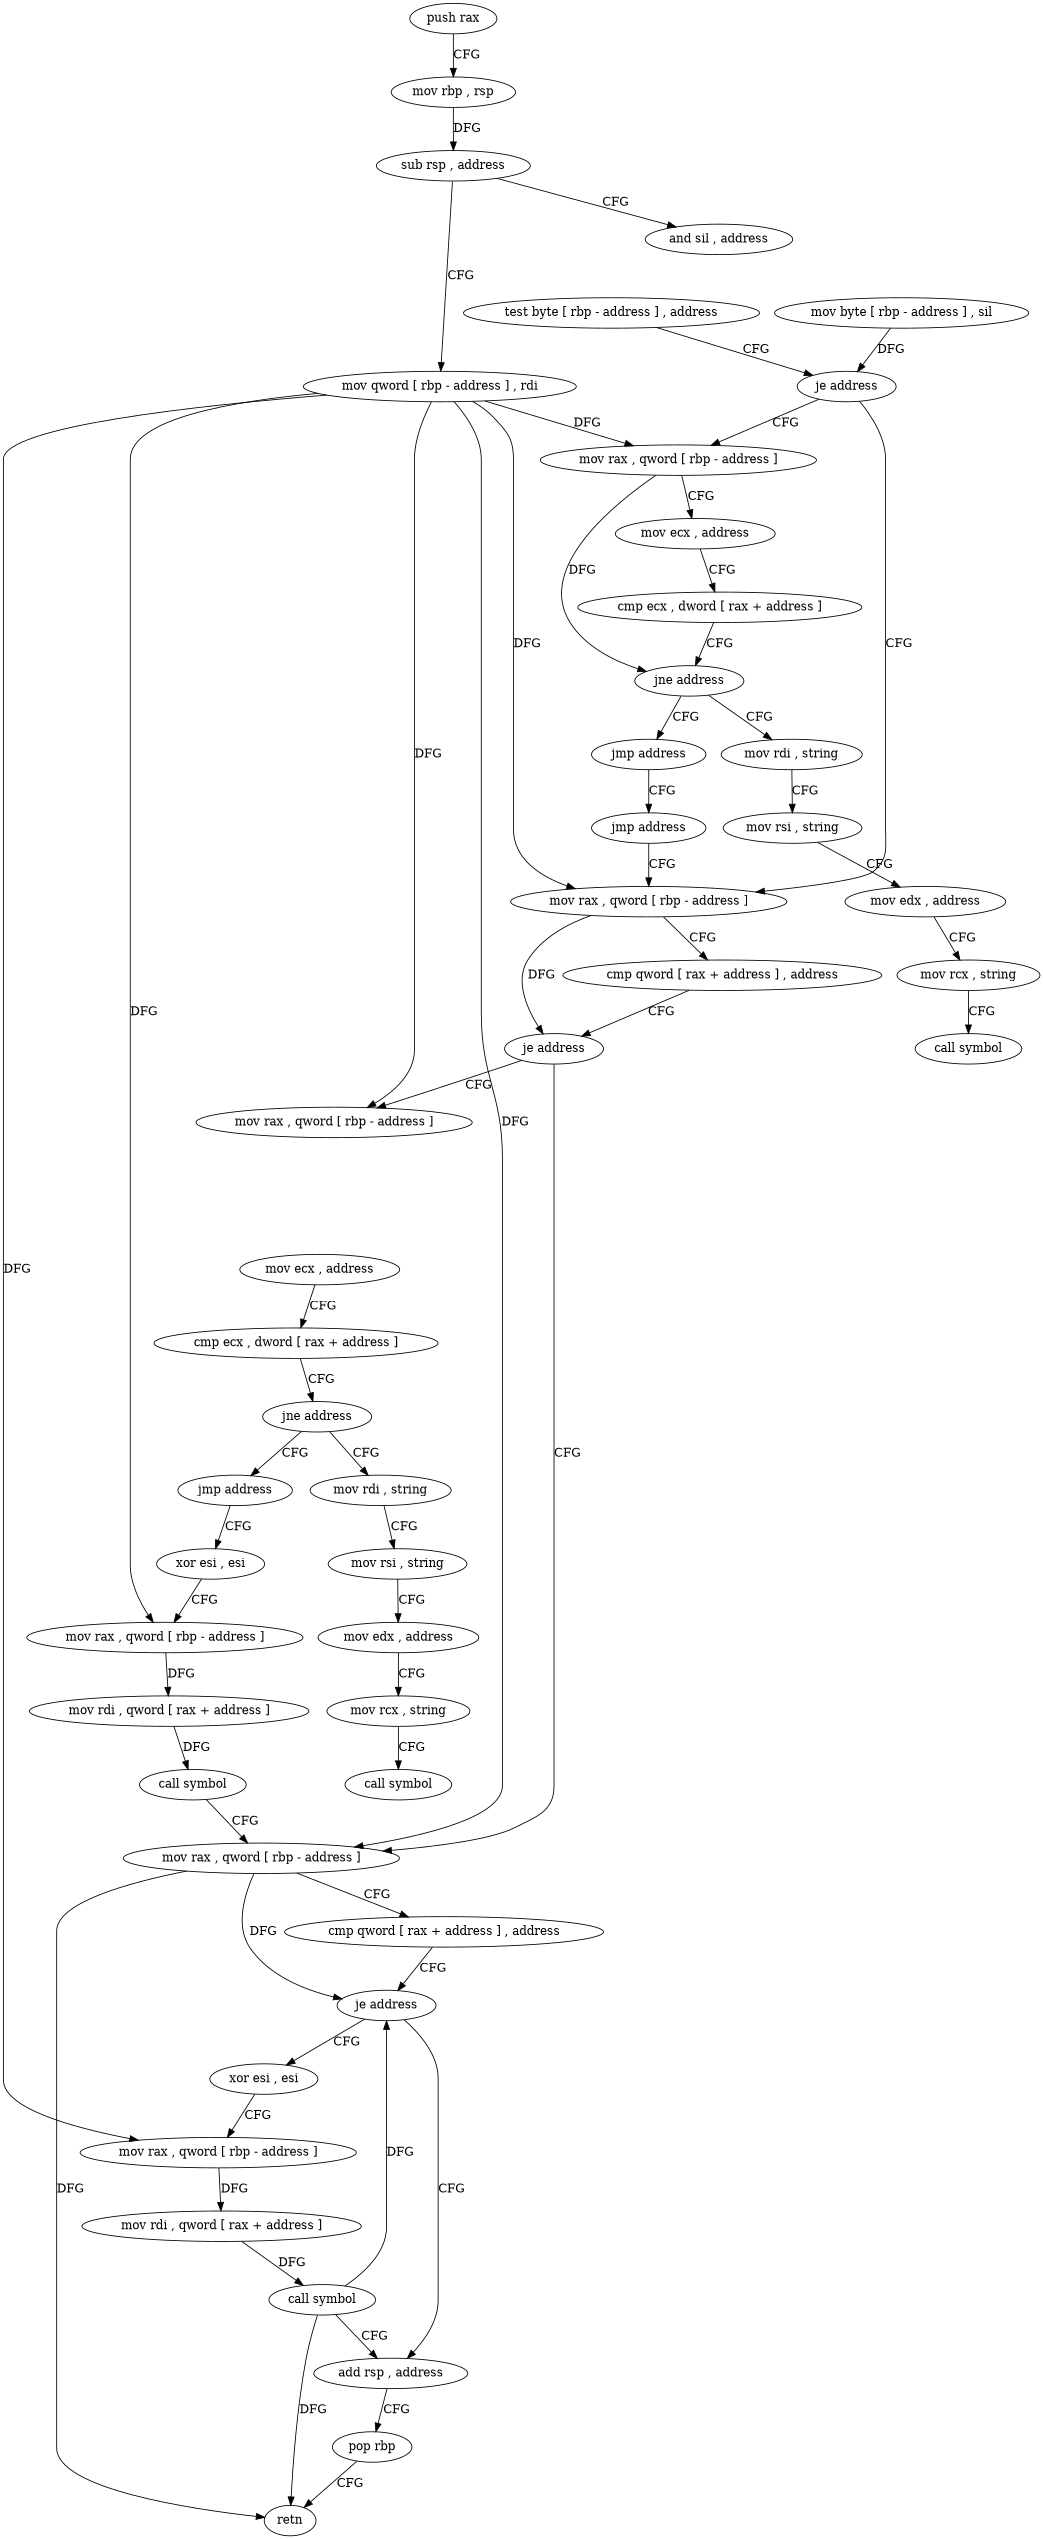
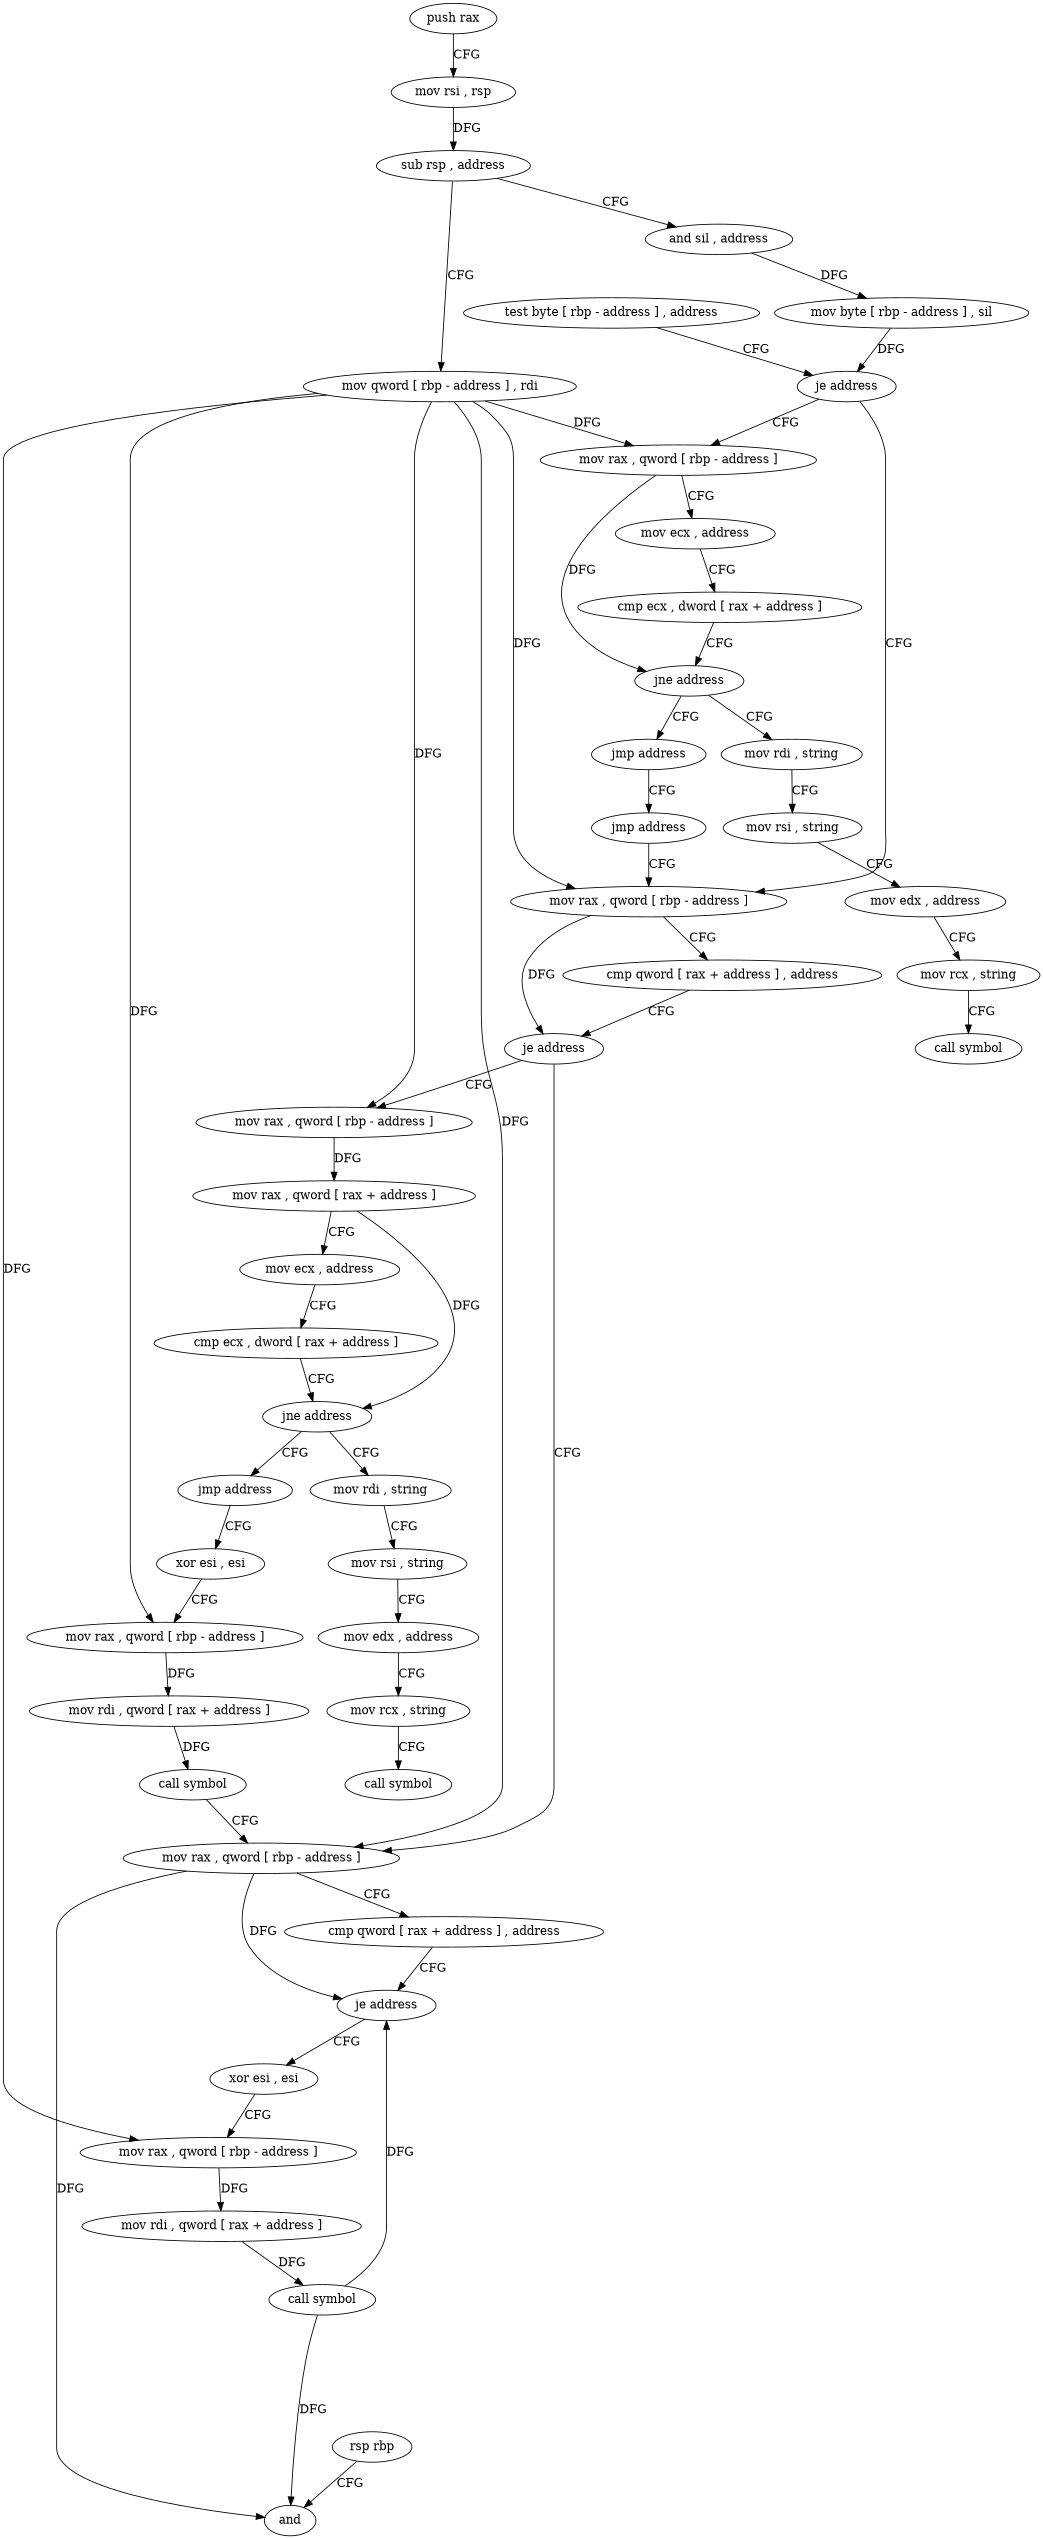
(453, 92) -> (453, 92)
none -> (805, 274)
none -> (334, 1196)
(391, 2373) -> none
(372, 2447) -> (372, 2447)
(290, 2521) -> (290, 2521)
